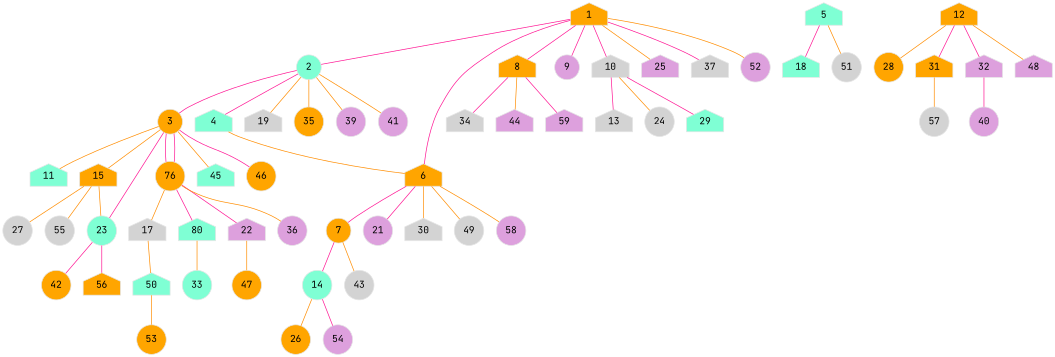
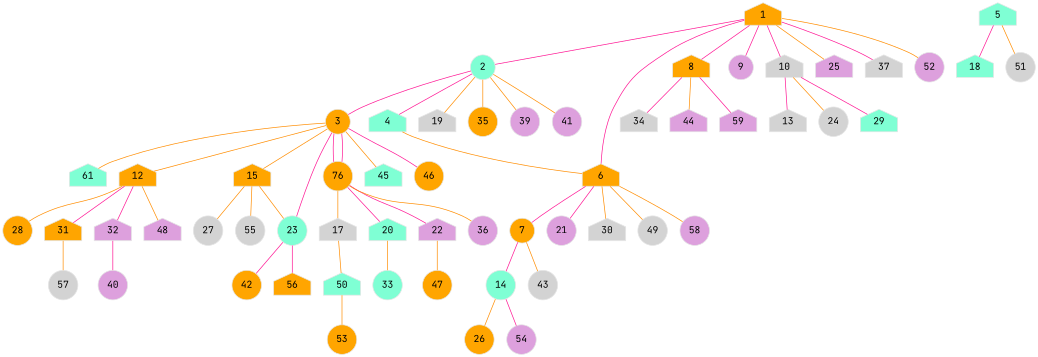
none -> (240, 148)
(49, 176) -> (88, 176)
(197, 231) -> (388, 231)
